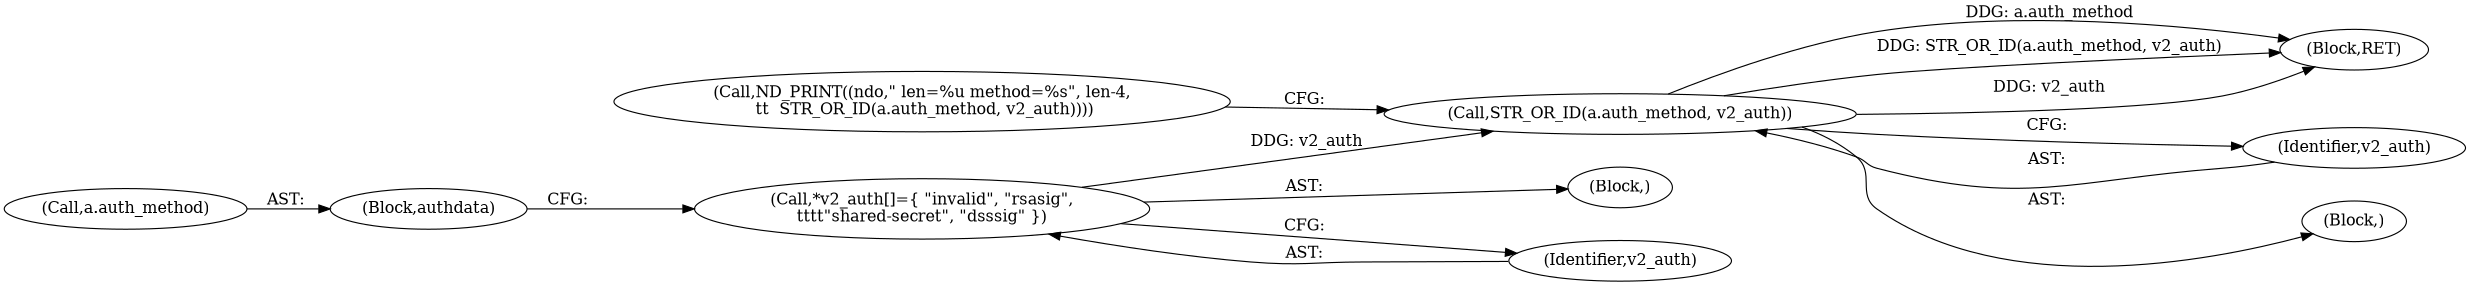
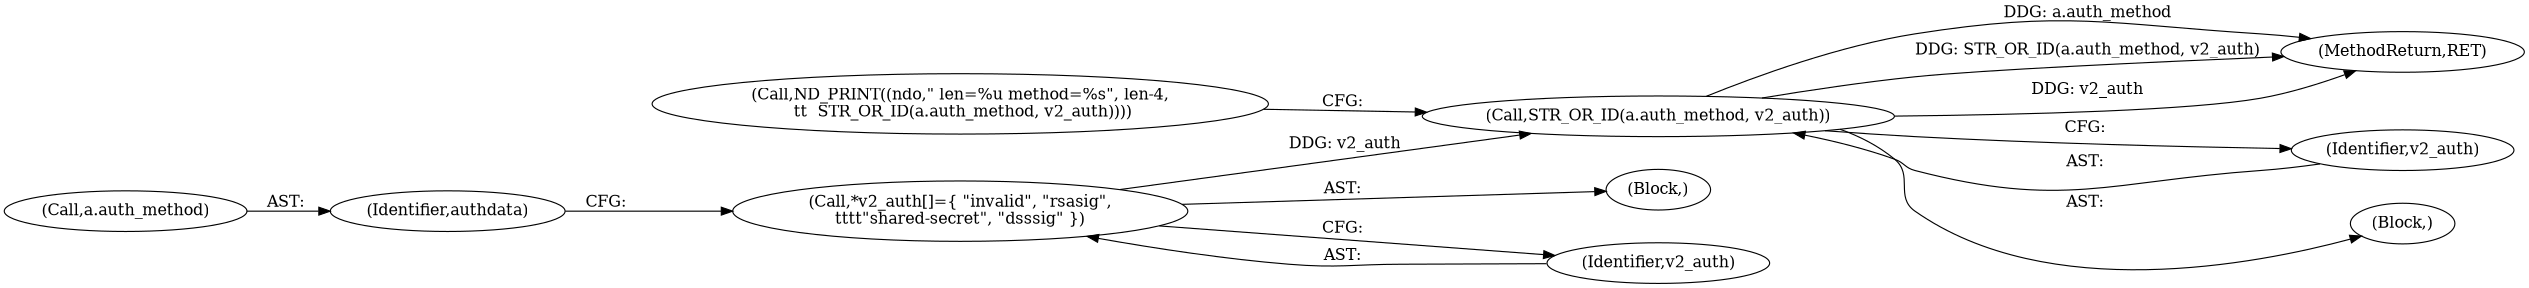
(2354, 50) -> (2403, 52)
(429, 209) -> (448, 211)
